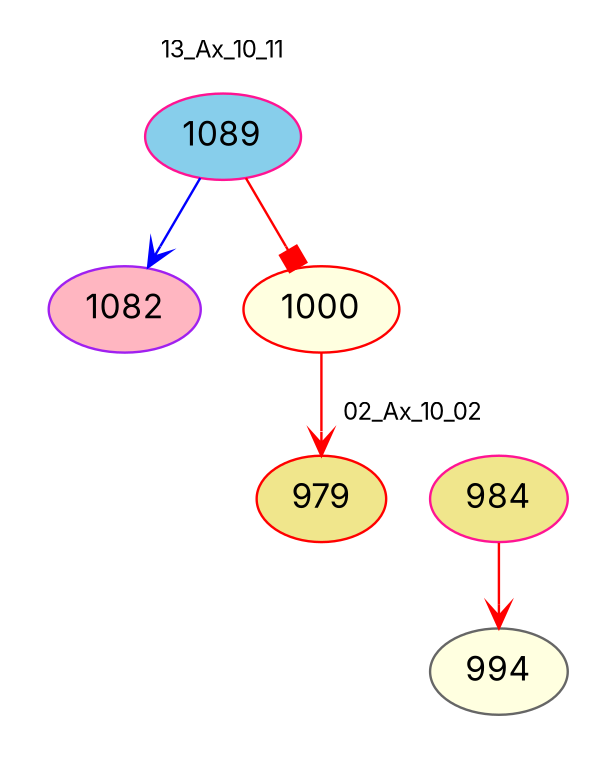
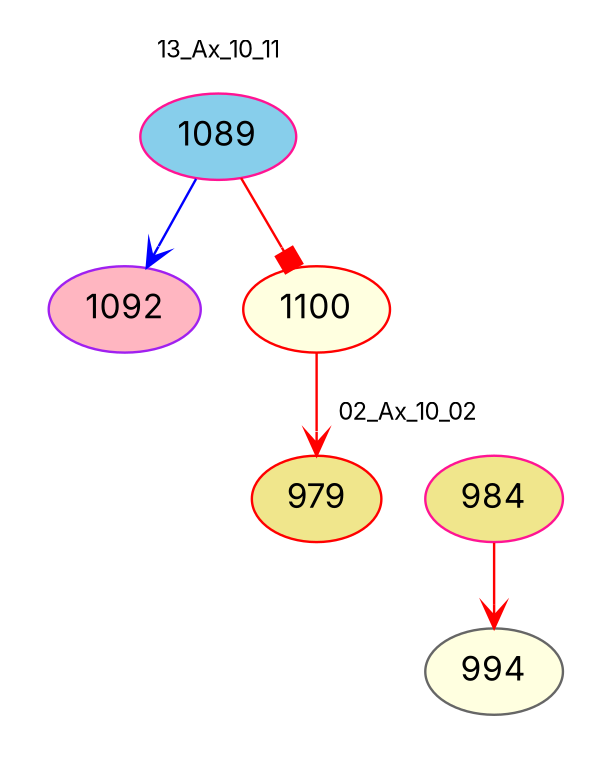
(125, 309) -> (125, 309)
(321, 309) -> (317, 309)
